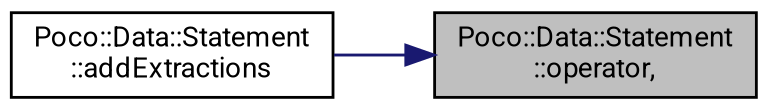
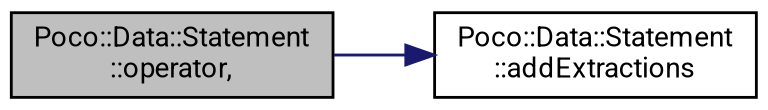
(370, 55) -> (370, 55)
